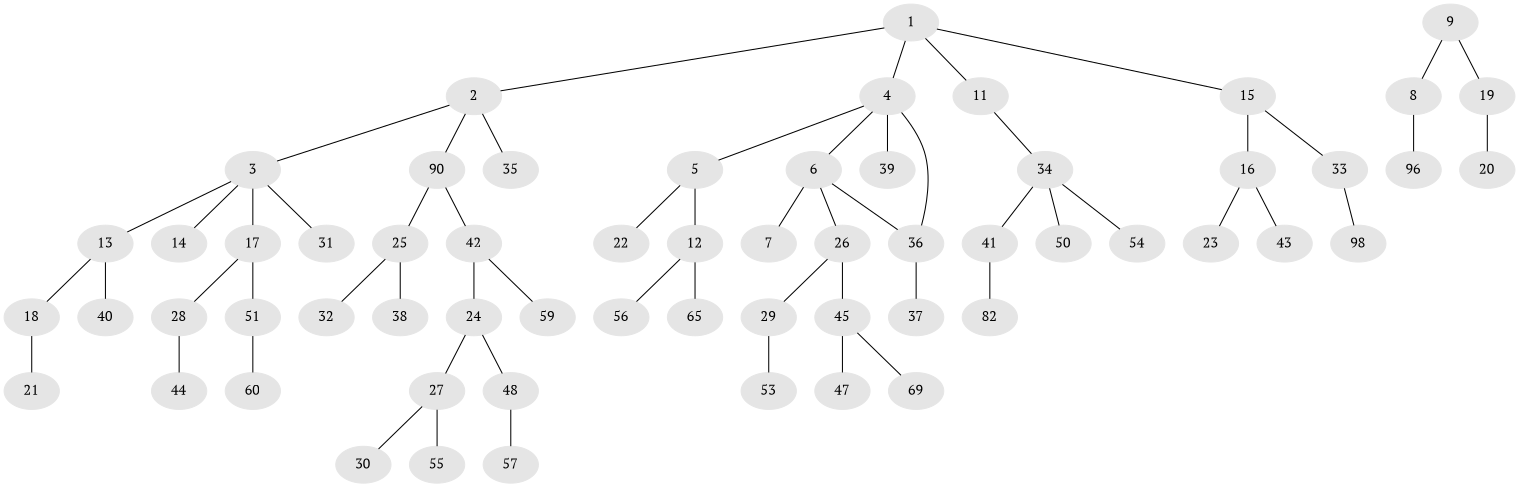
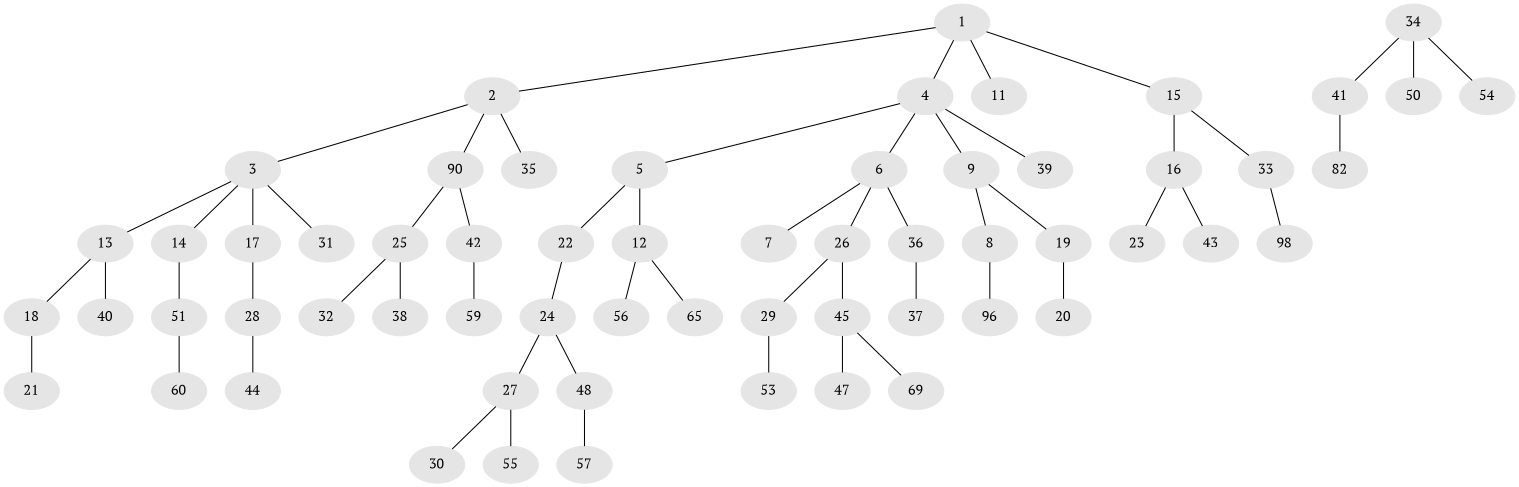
(1013, 133) -> none
(927, 166) -> (948, 133)
(253, 281) -> (179, 281)
(474, 281) -> (557, 281)
